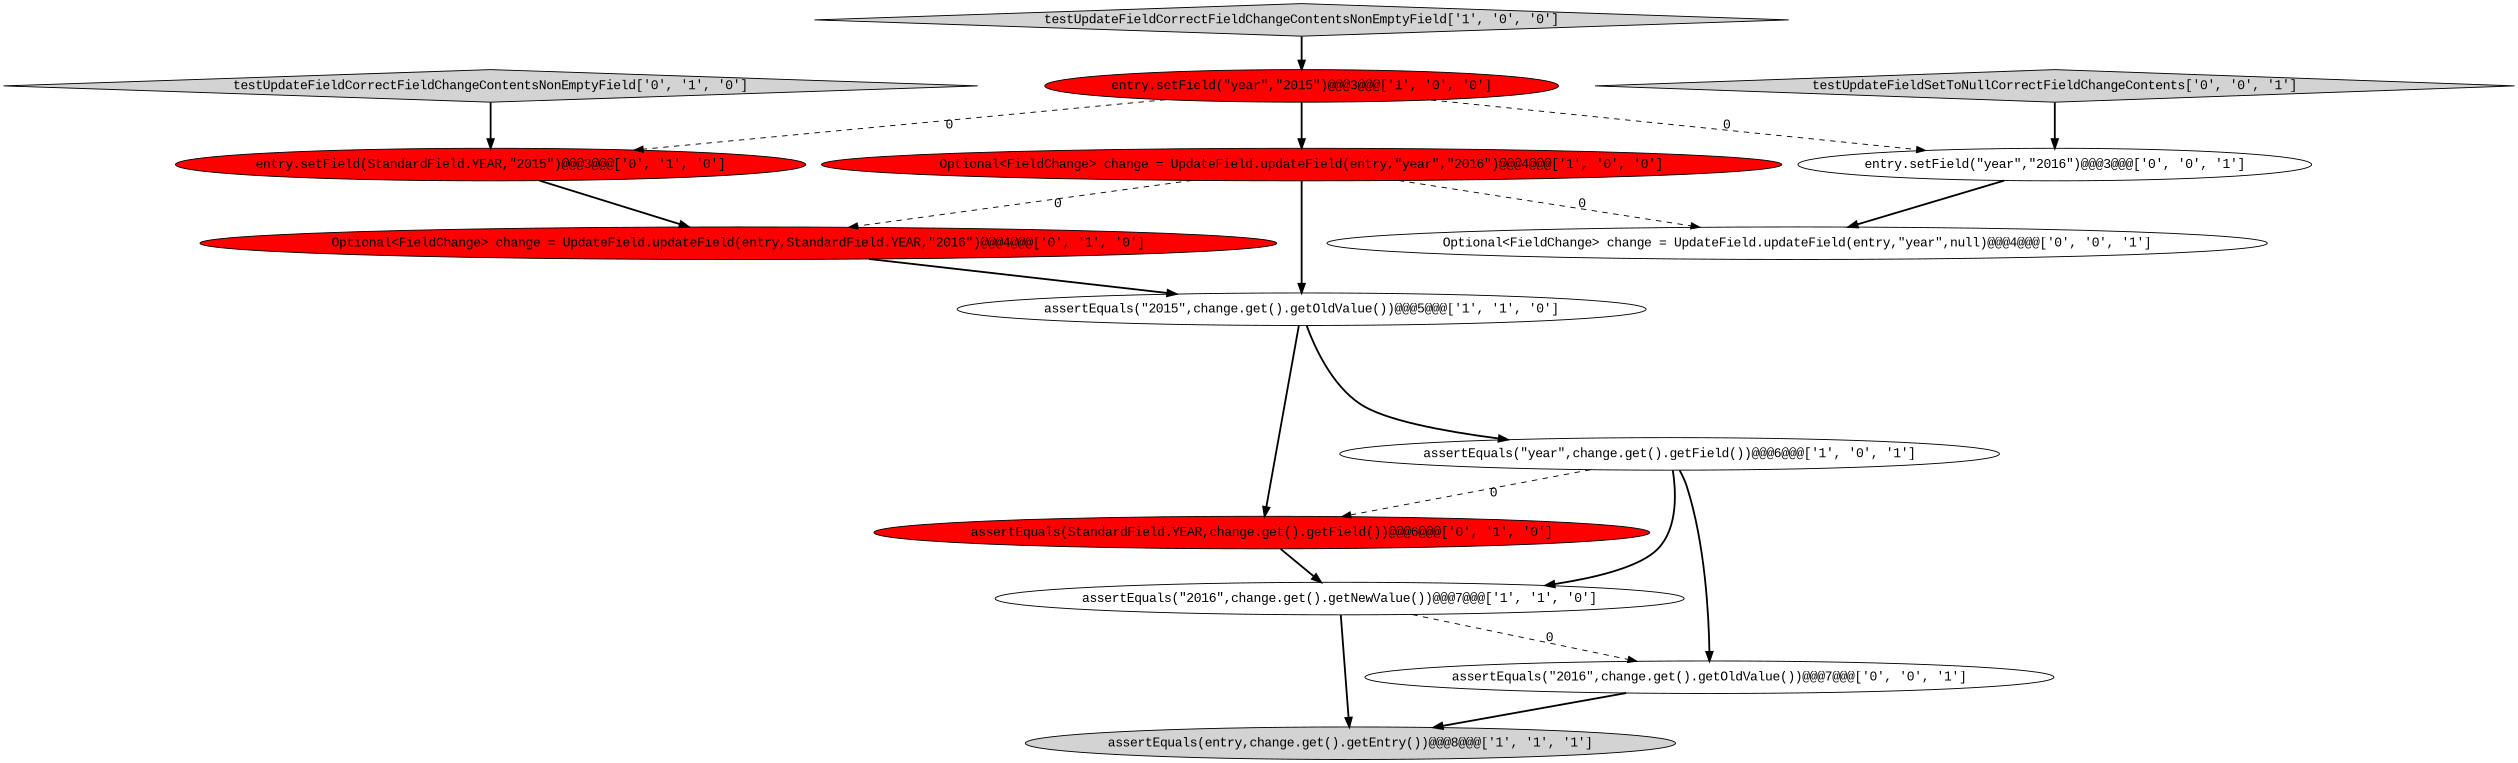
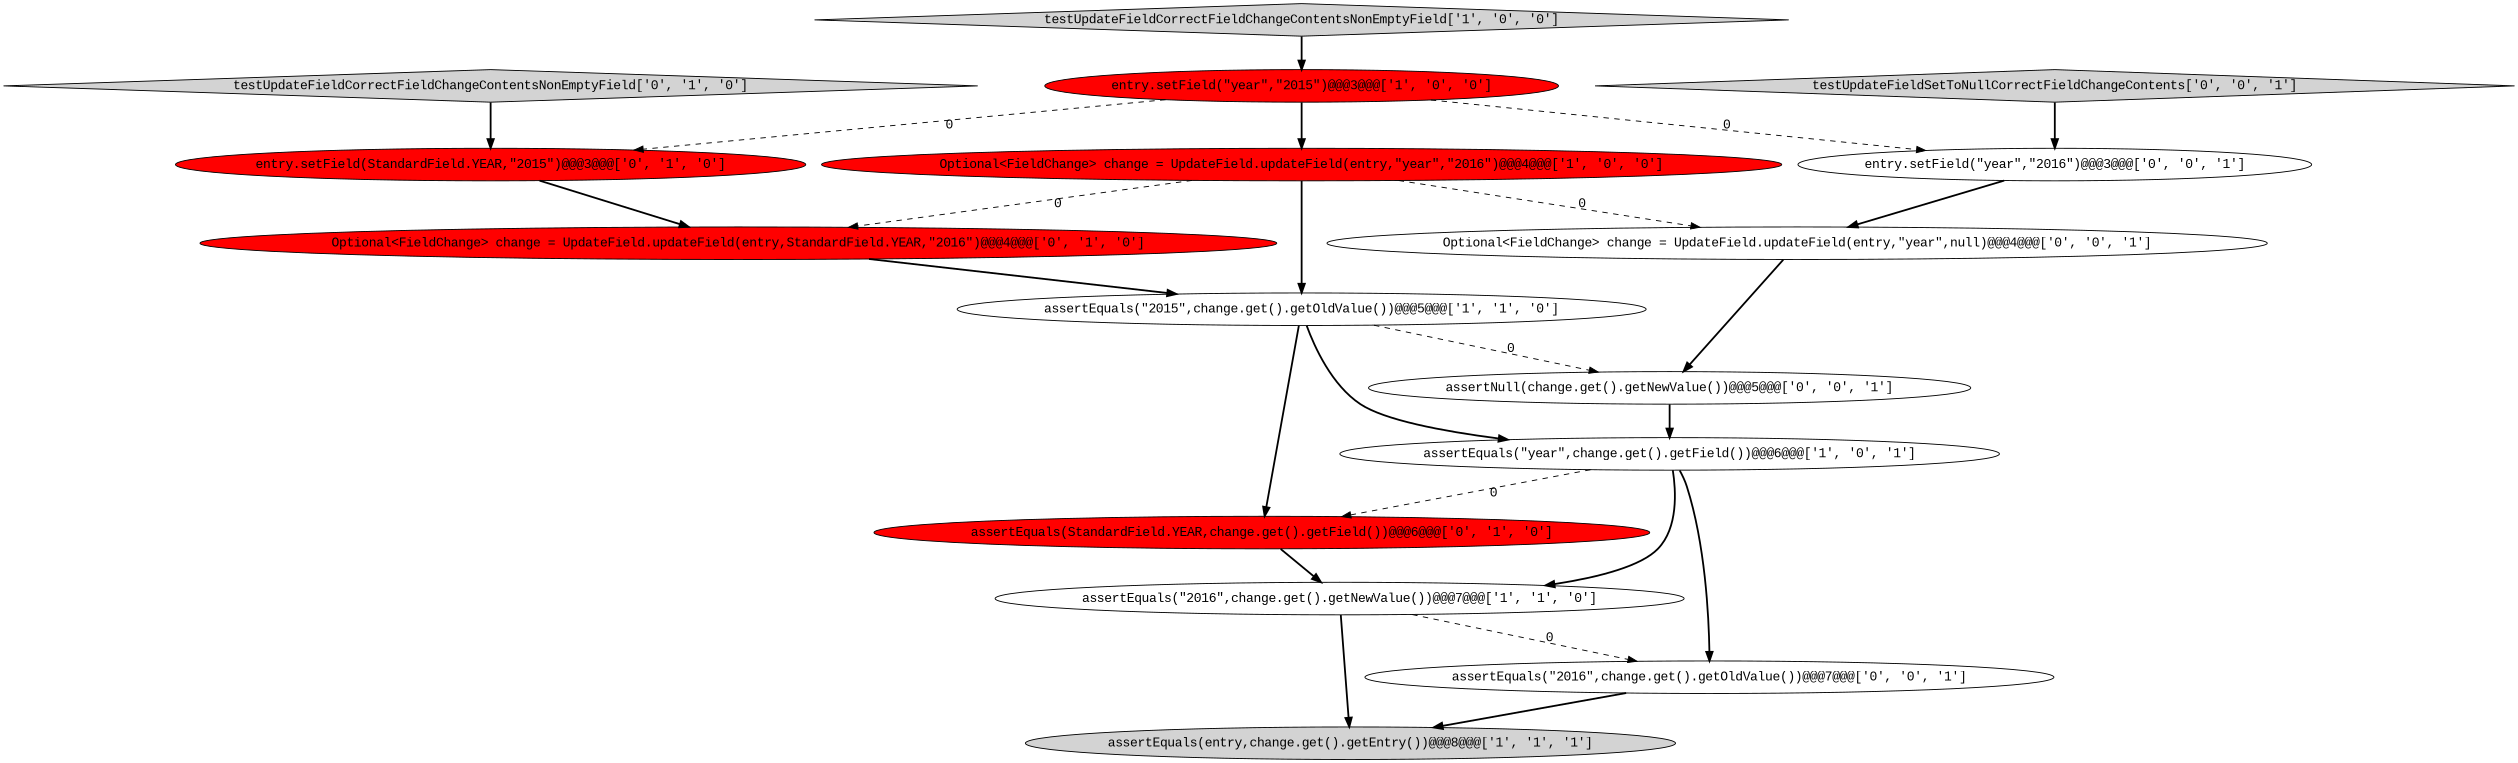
none -> (1670, 388)
